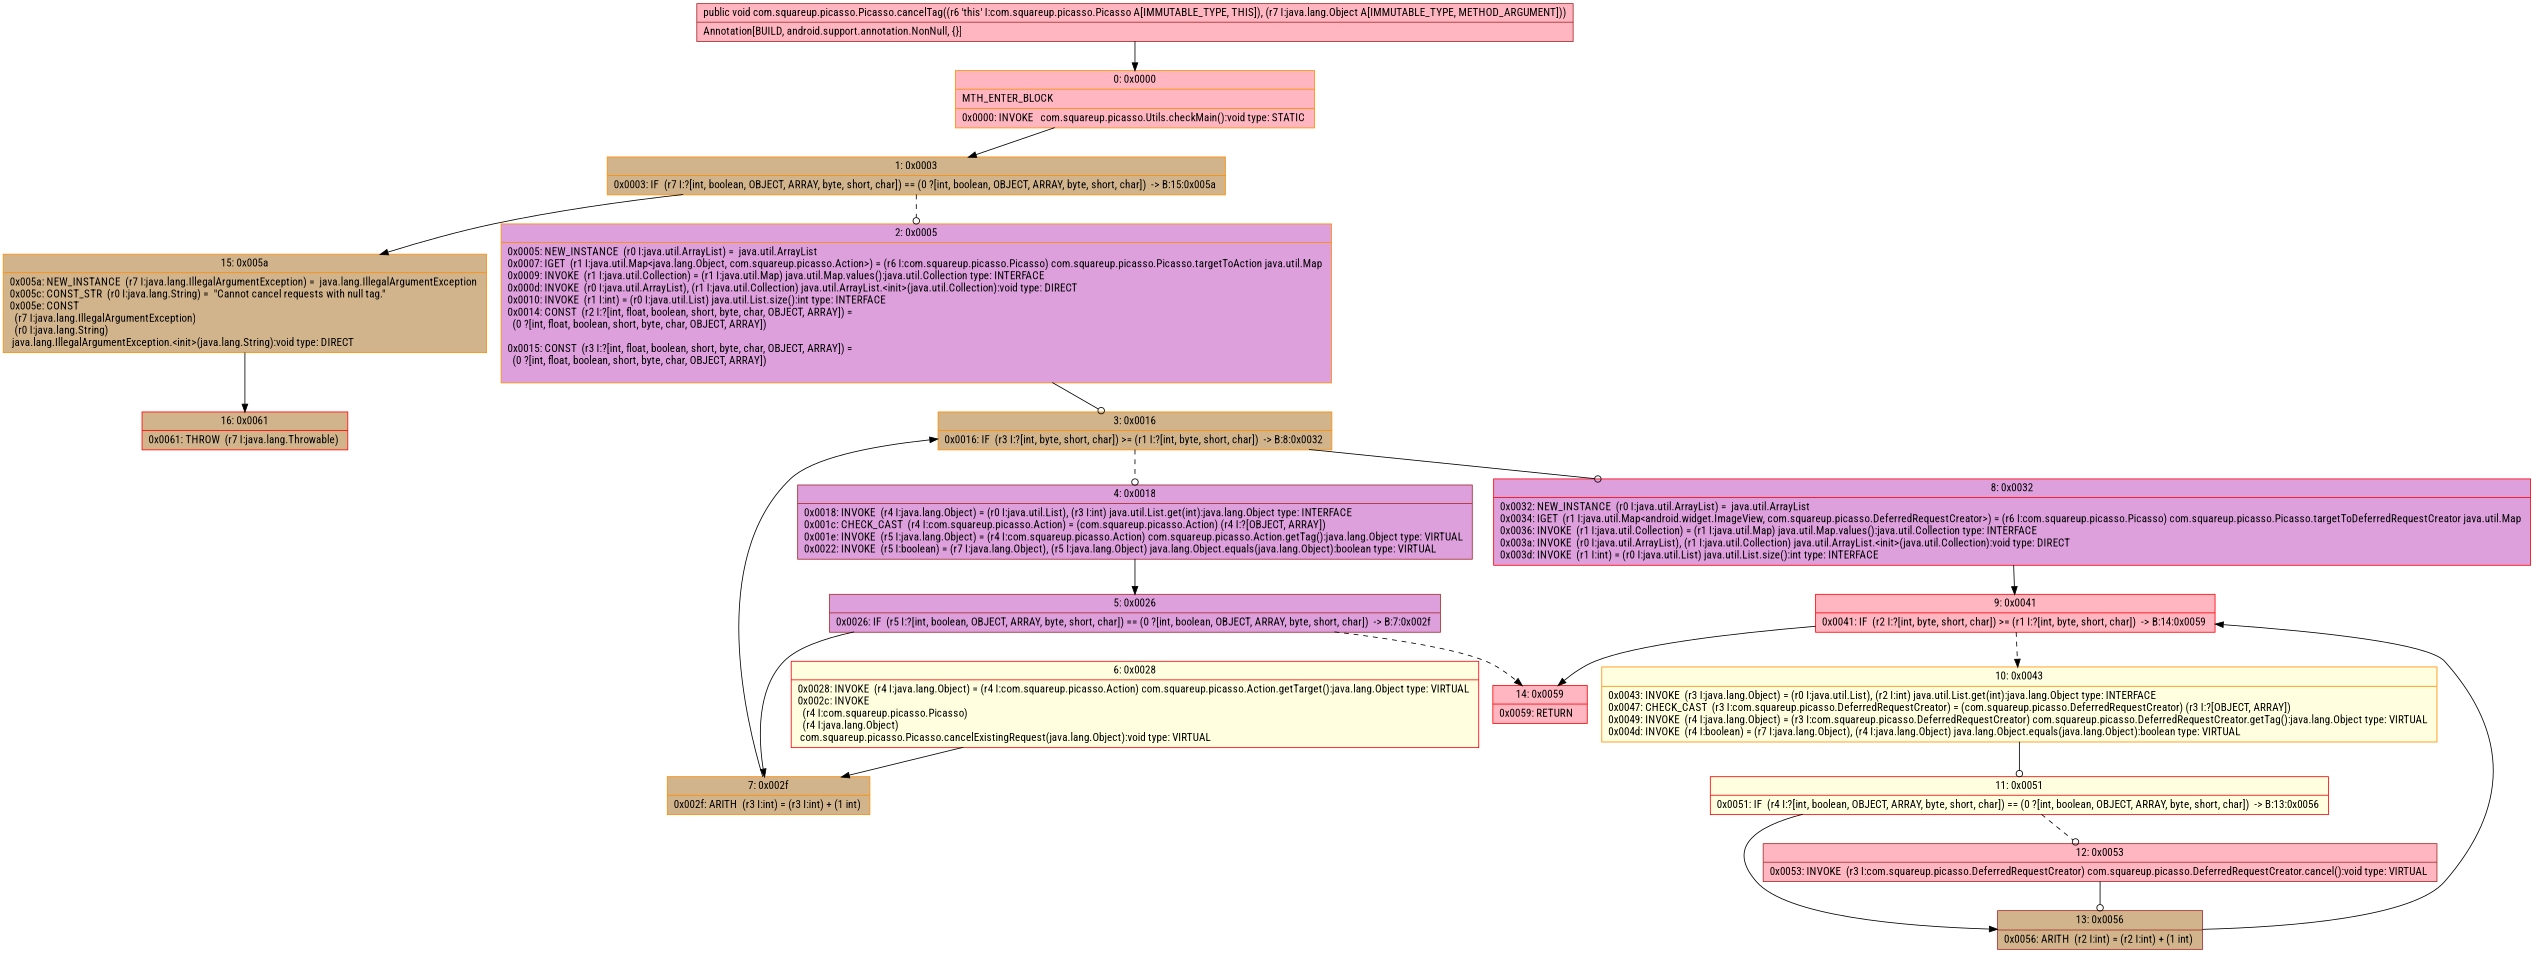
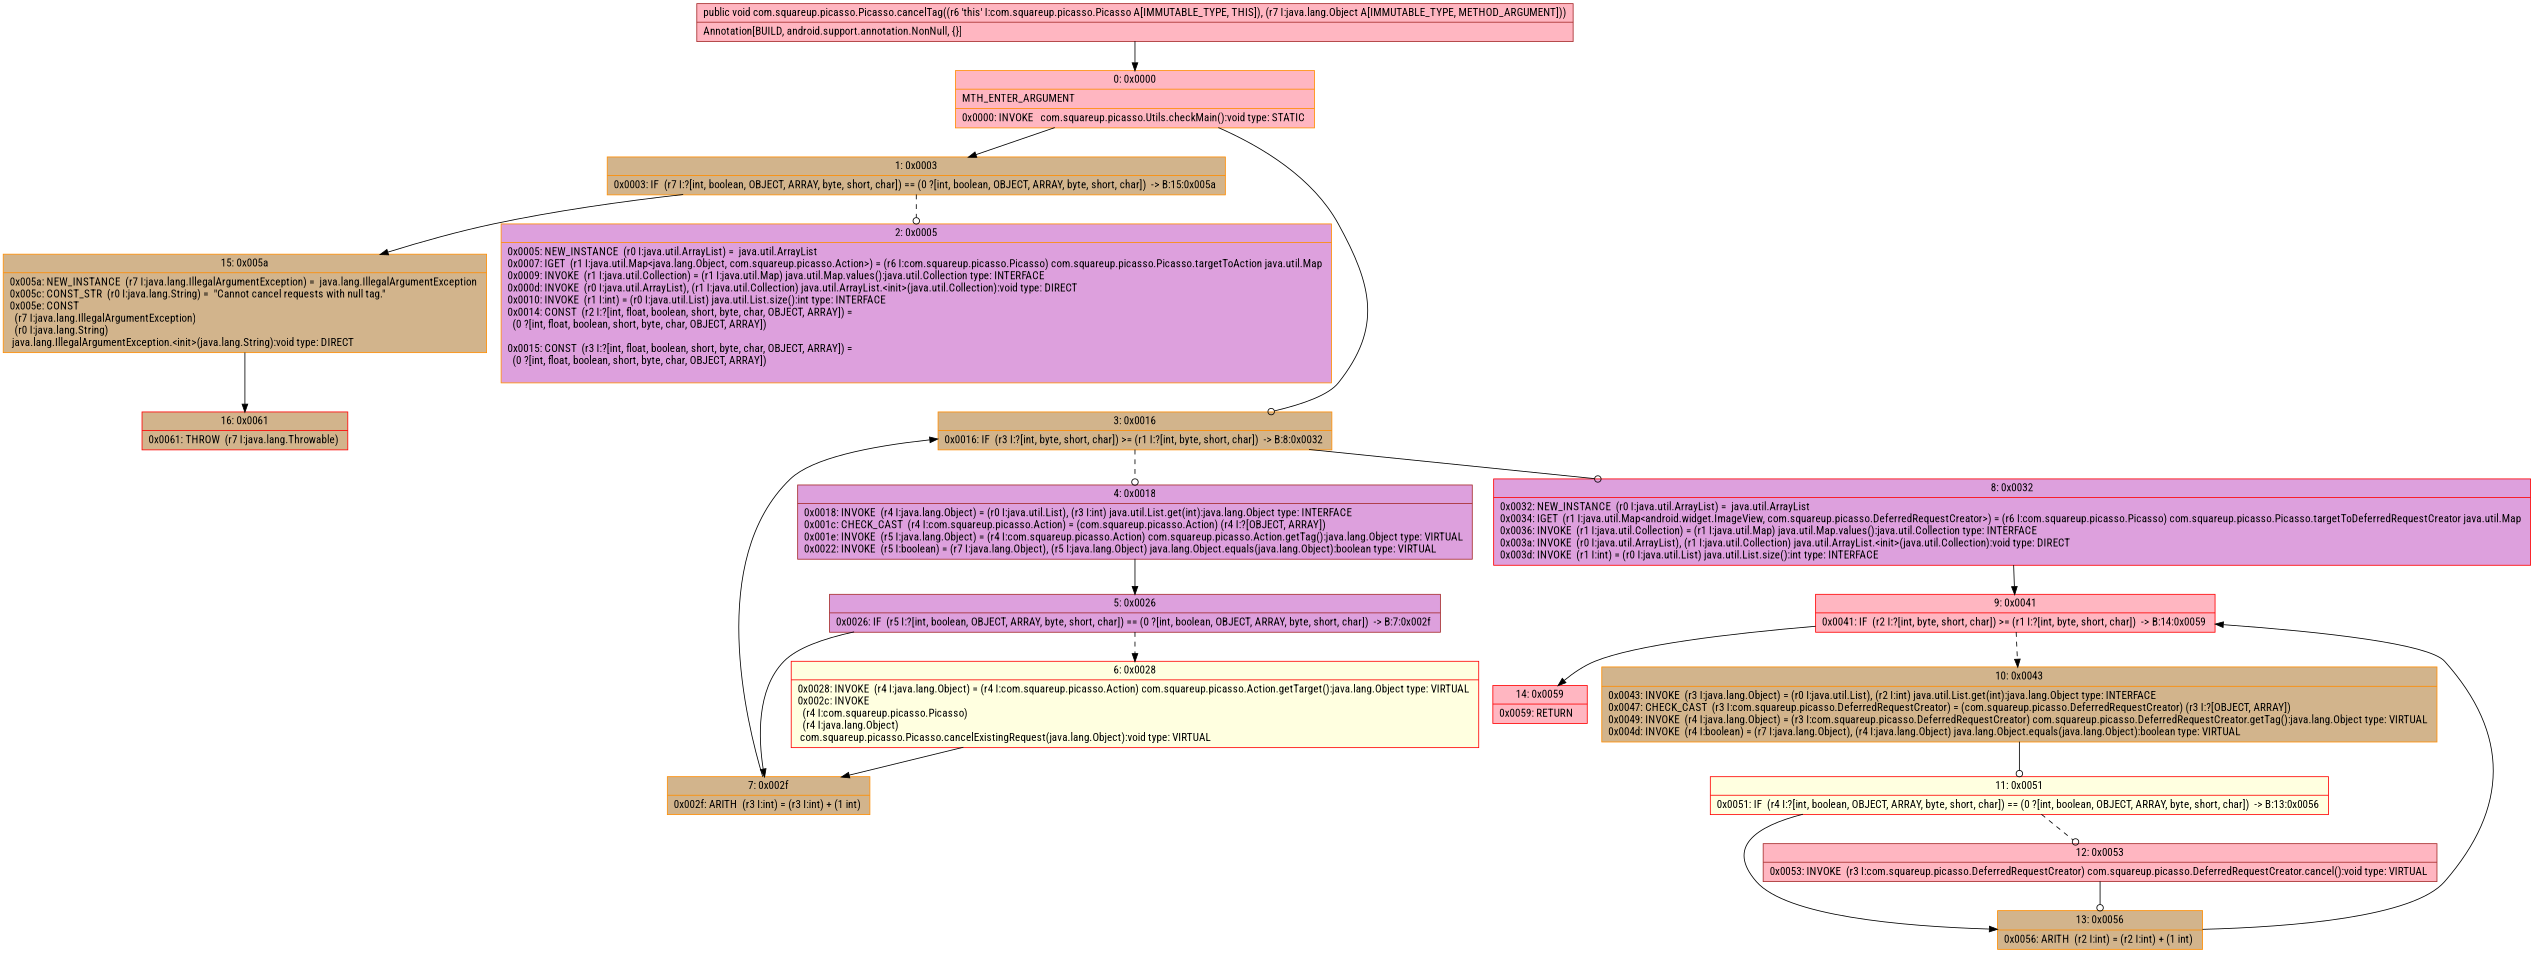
(1008, 98) -> (1019, 98)
(1075, 396) -> (1357, 263)
(1429, 646) -> (1135, 643)
(2019, 704) -> (2019, 704)
(2100, 930) -> (2100, 930)
